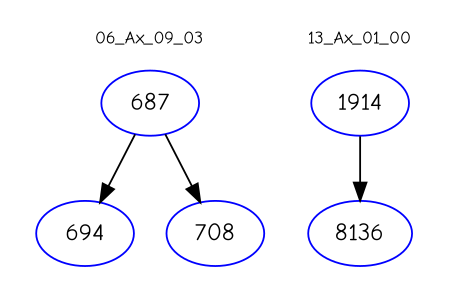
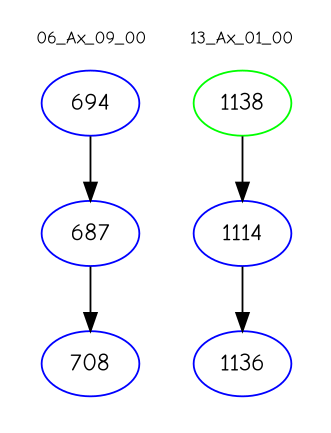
(150, 39) -> (91, 39)
none -> (243, 103)
(360, 103) -> (243, 233)
(122, 160) -> (90, 159)
(360, 233) -> (243, 364)
